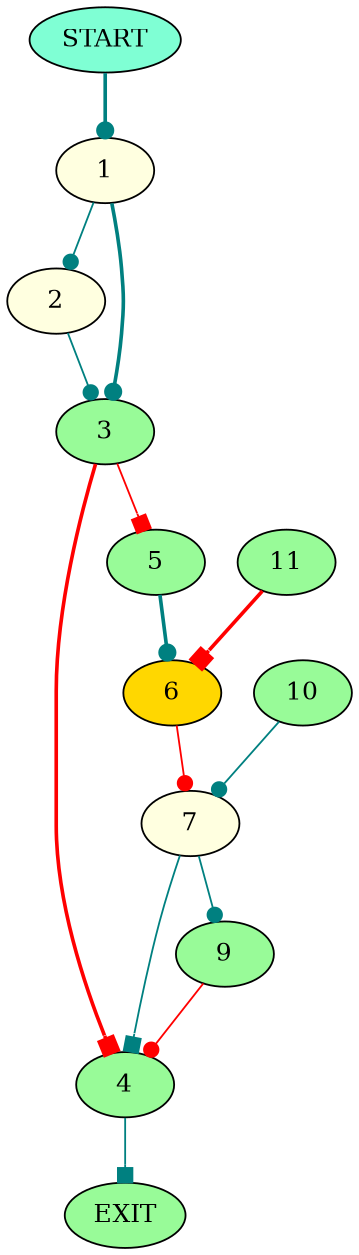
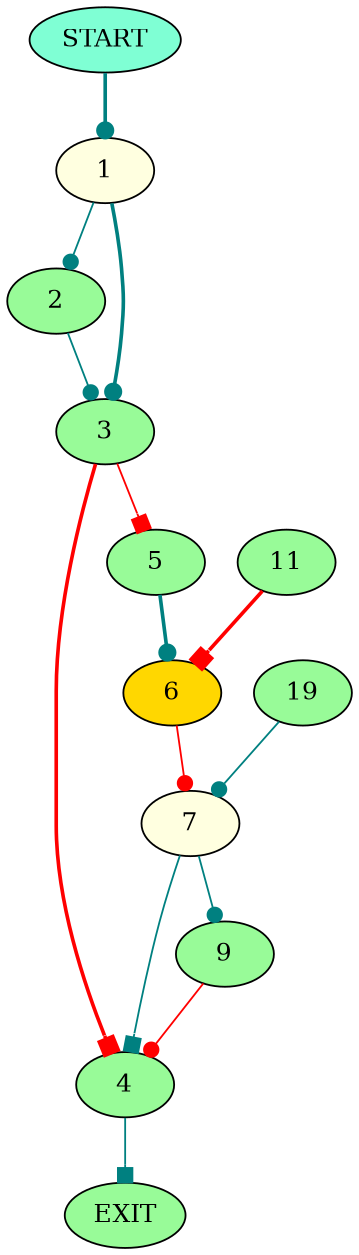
(56, 301) -> (56, 301)
(303, 693) -> (303, 693)
